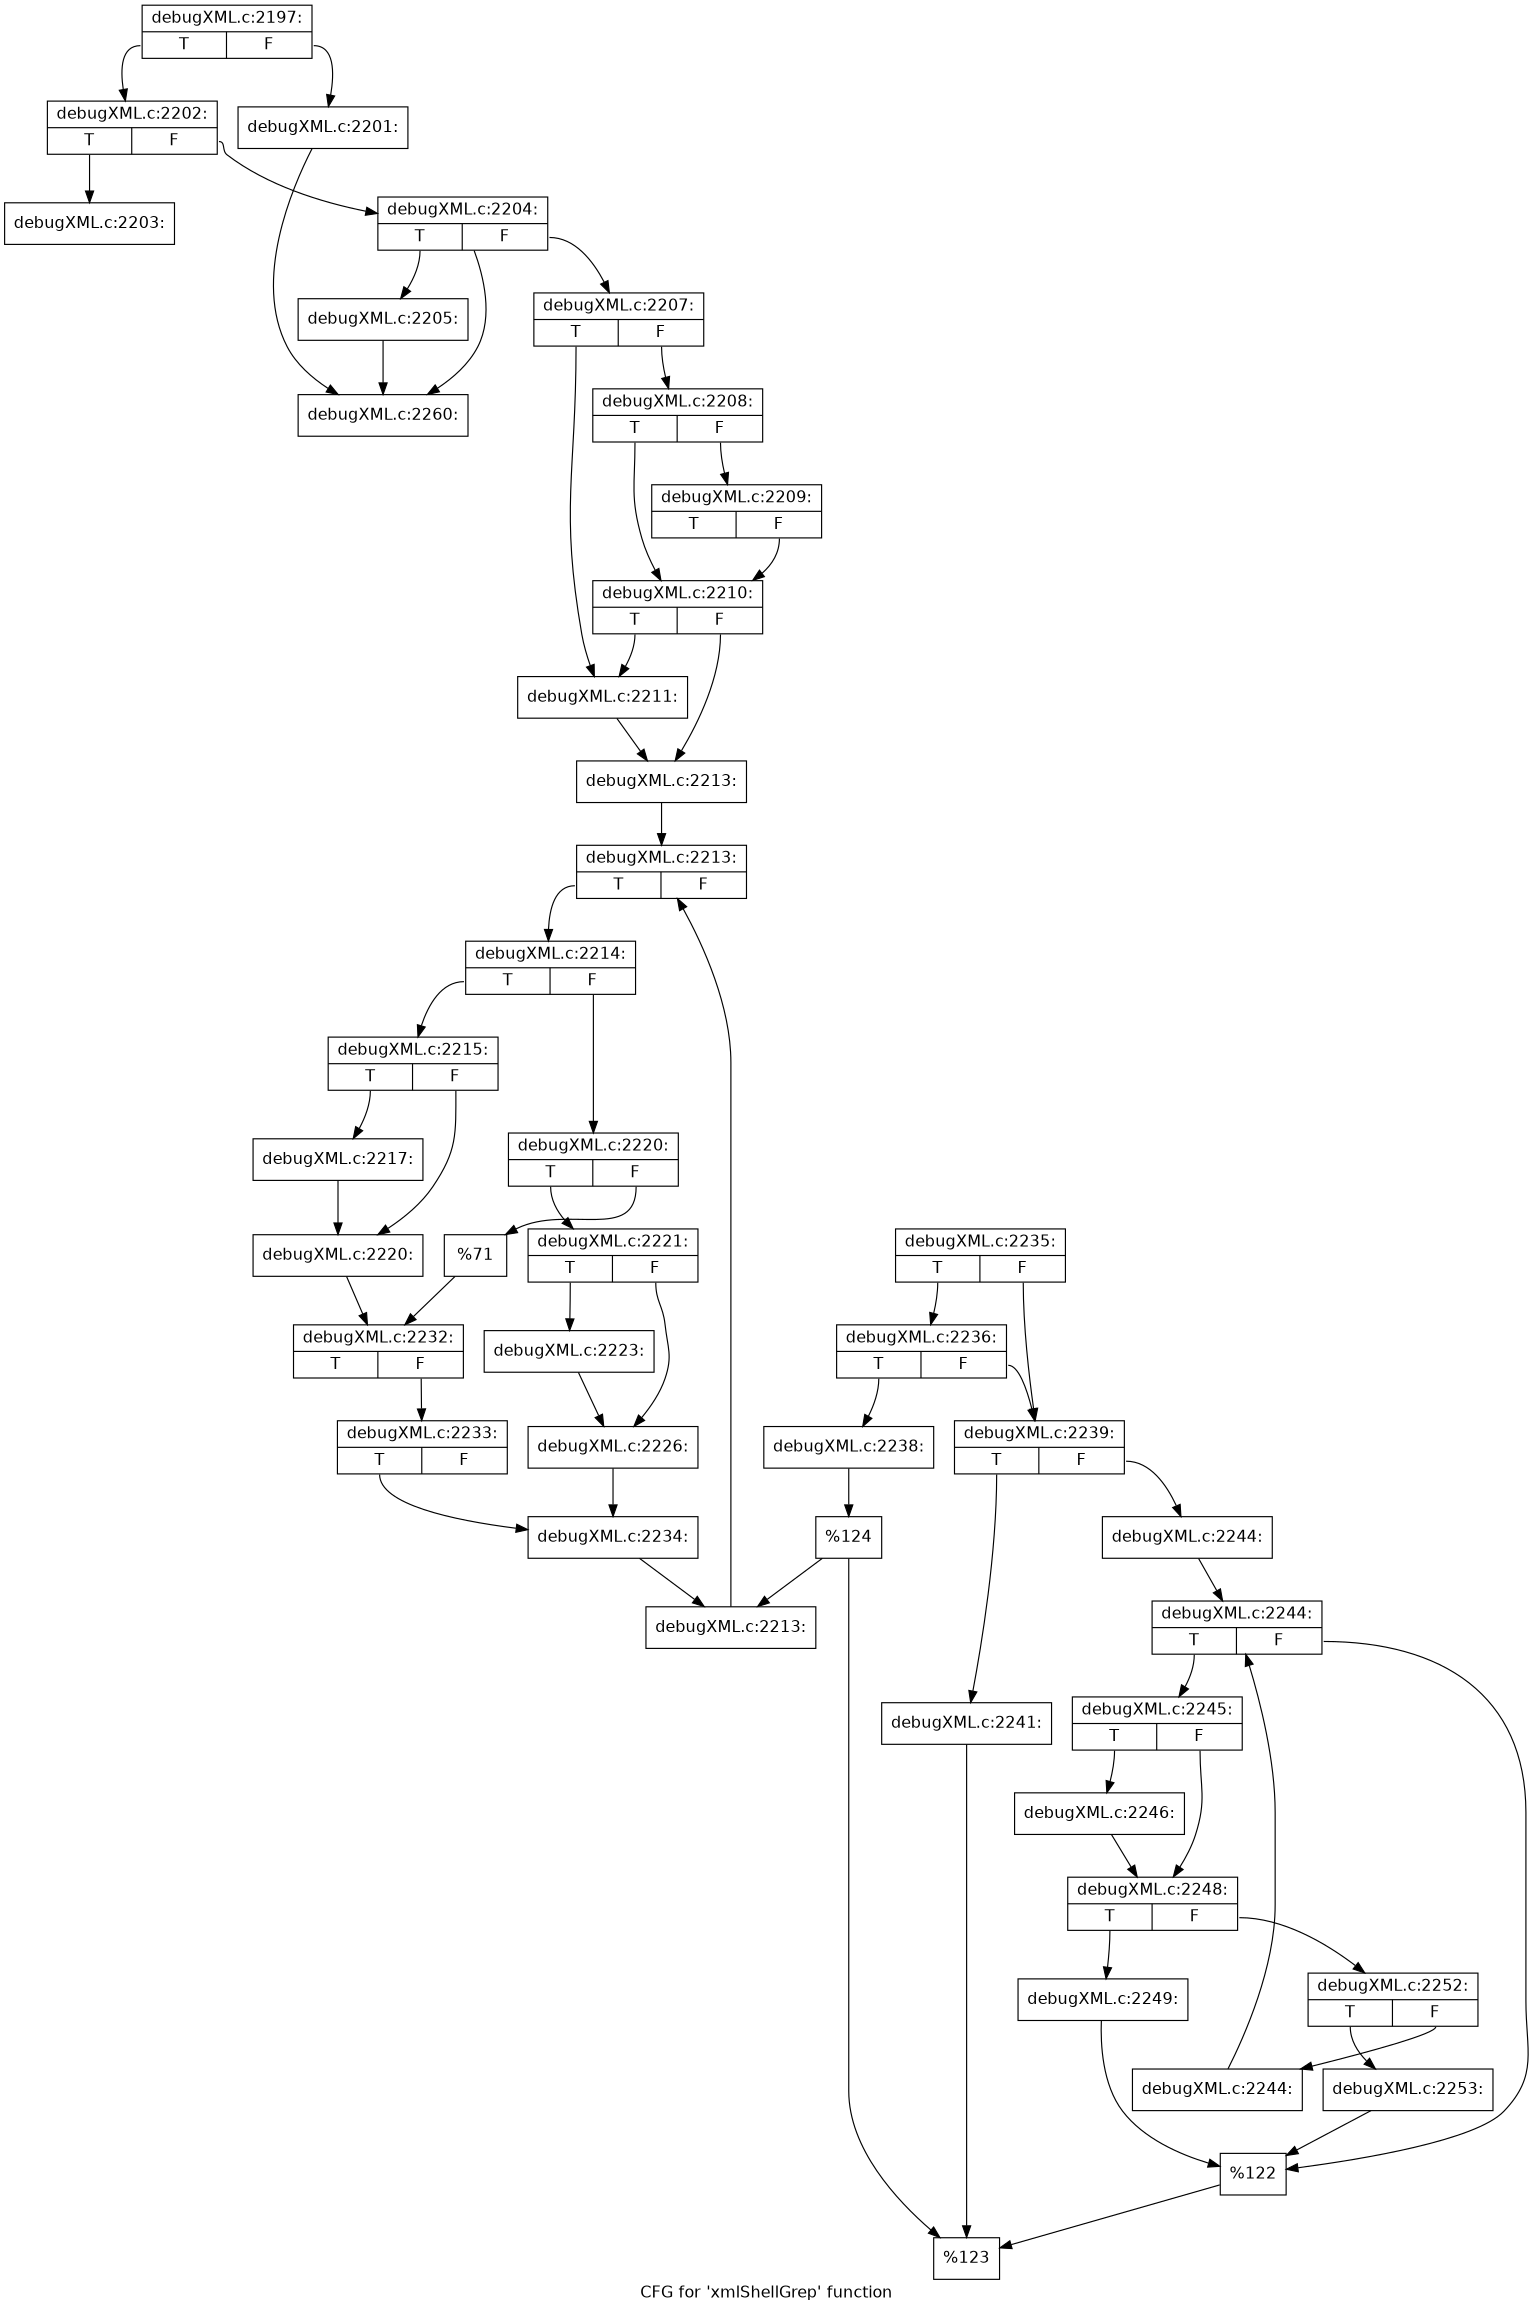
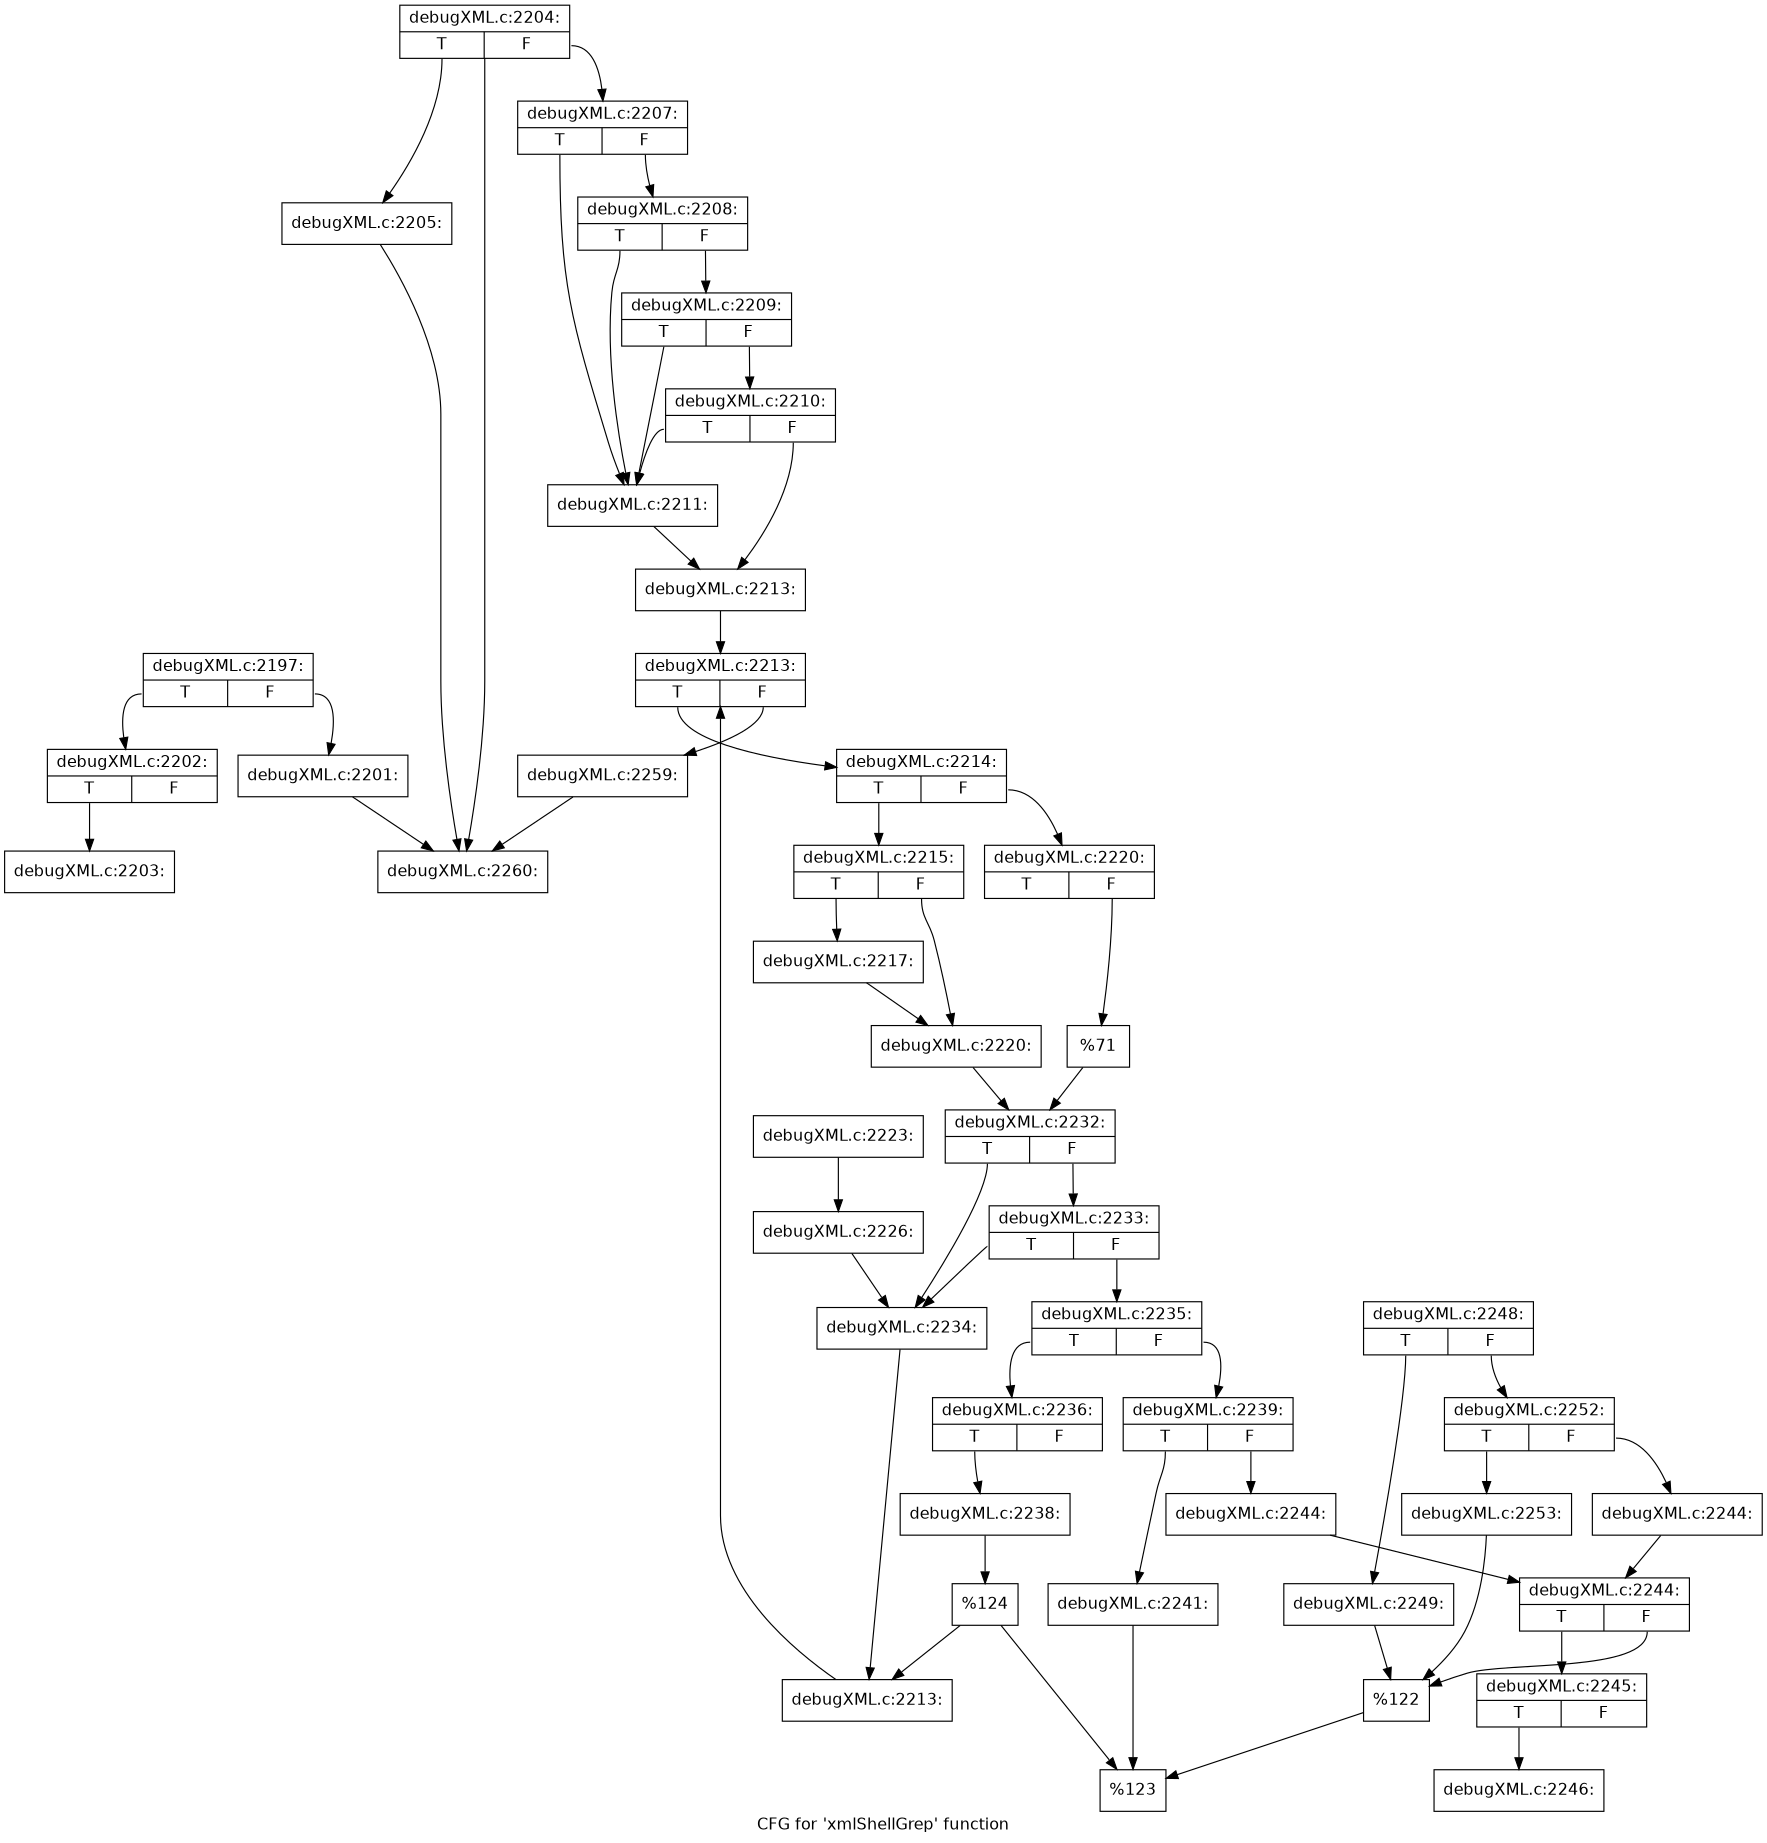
(286, 187) -> none
none -> (651, 410)
(635, 508) -> (611, 362)
none -> (603, 776)
none -> (960, 1233)
(613, 1256) -> none
none -> (1117, 1275)
(1023, 1382) -> none
(1201, 1811) -> none
(1121, 1851) -> none
